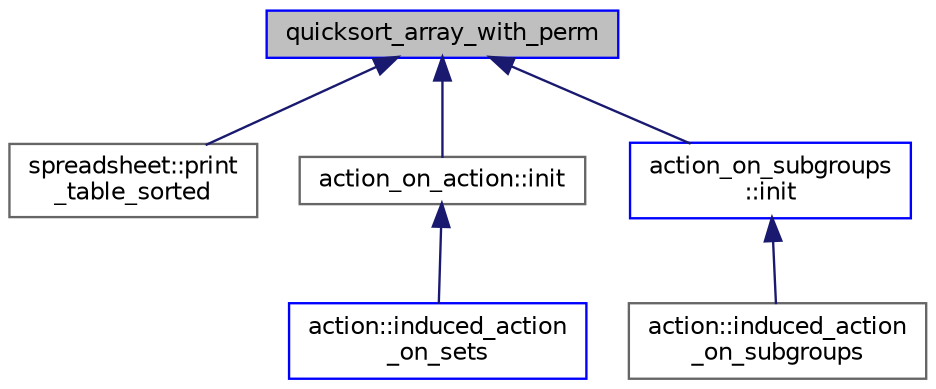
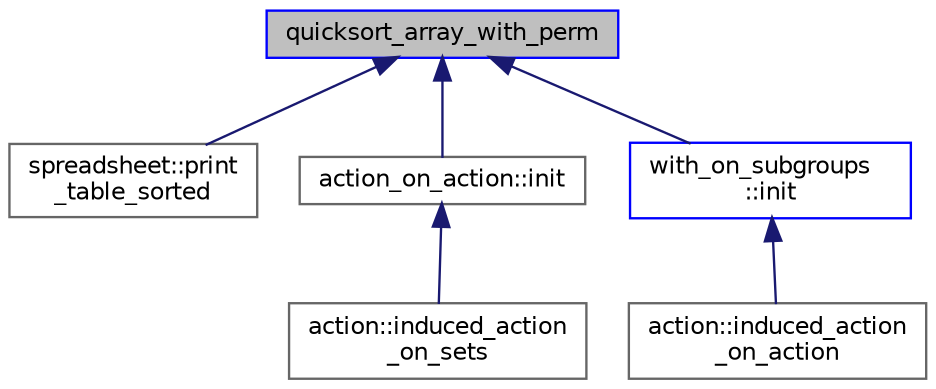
(770, 181) -> (770, 181)
(438, 341) -> (438, 341)
(778, 341) -> (778, 341)
